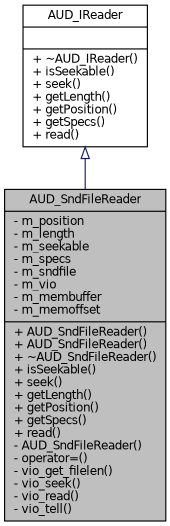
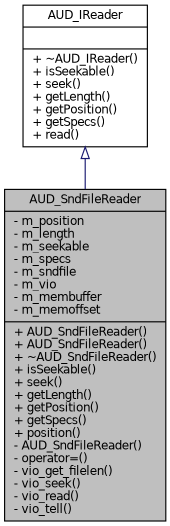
(37, 433) -> (47, 433)
